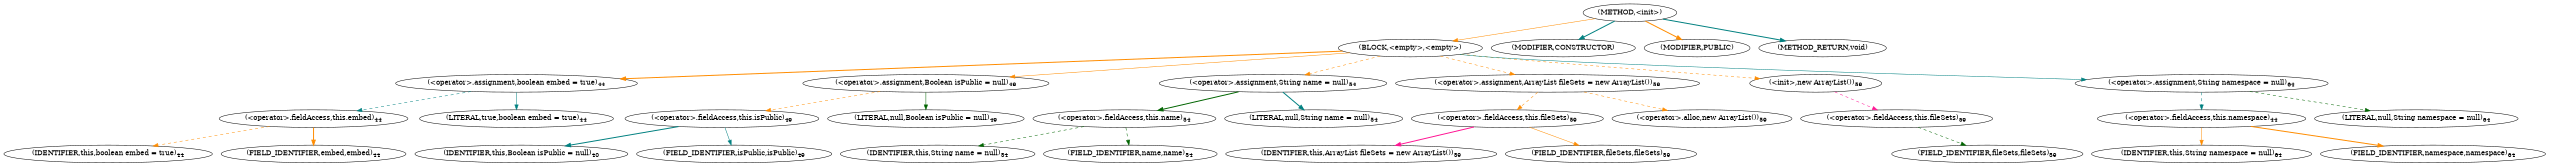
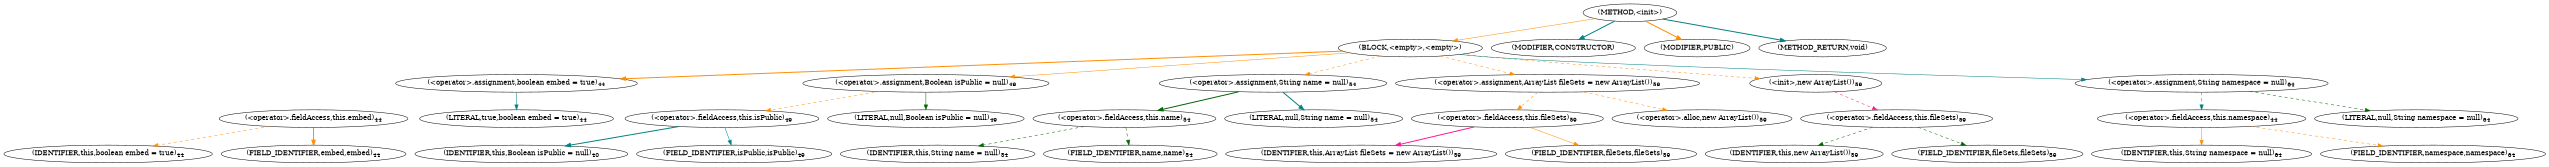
(417, 101) -> none
(2314, 136) -> (2314, 136)
none -> (1794, 154)
